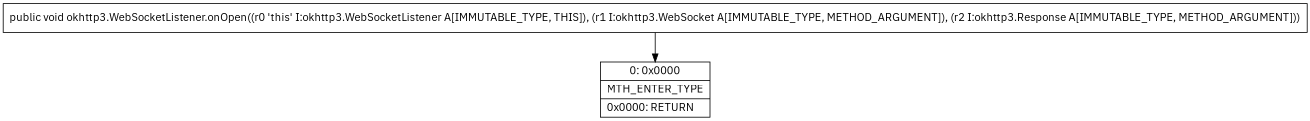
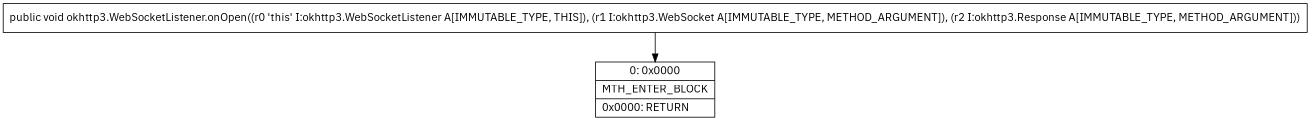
(655, 89) -> (655, 89)
